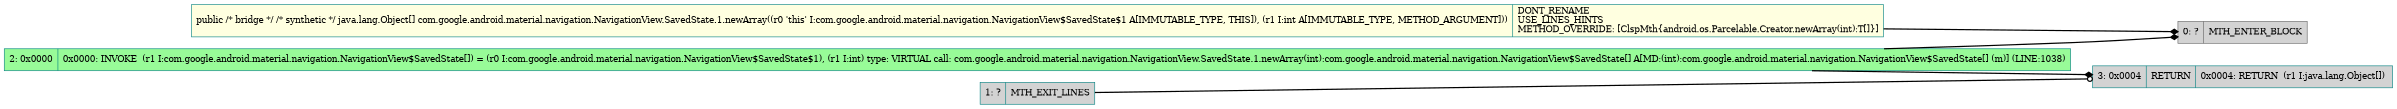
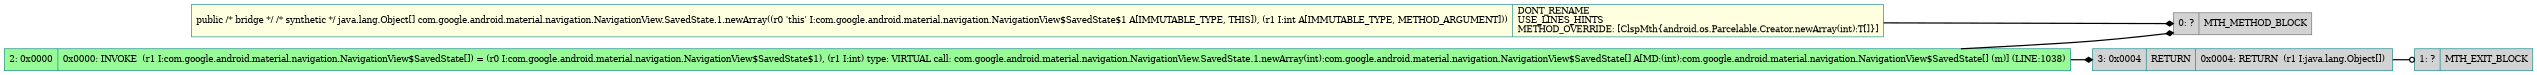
(2255, 32) -> (2255, 23)
(1591, 86) -> (2401, 60)
(1050, 93) -> (2486, 59)
